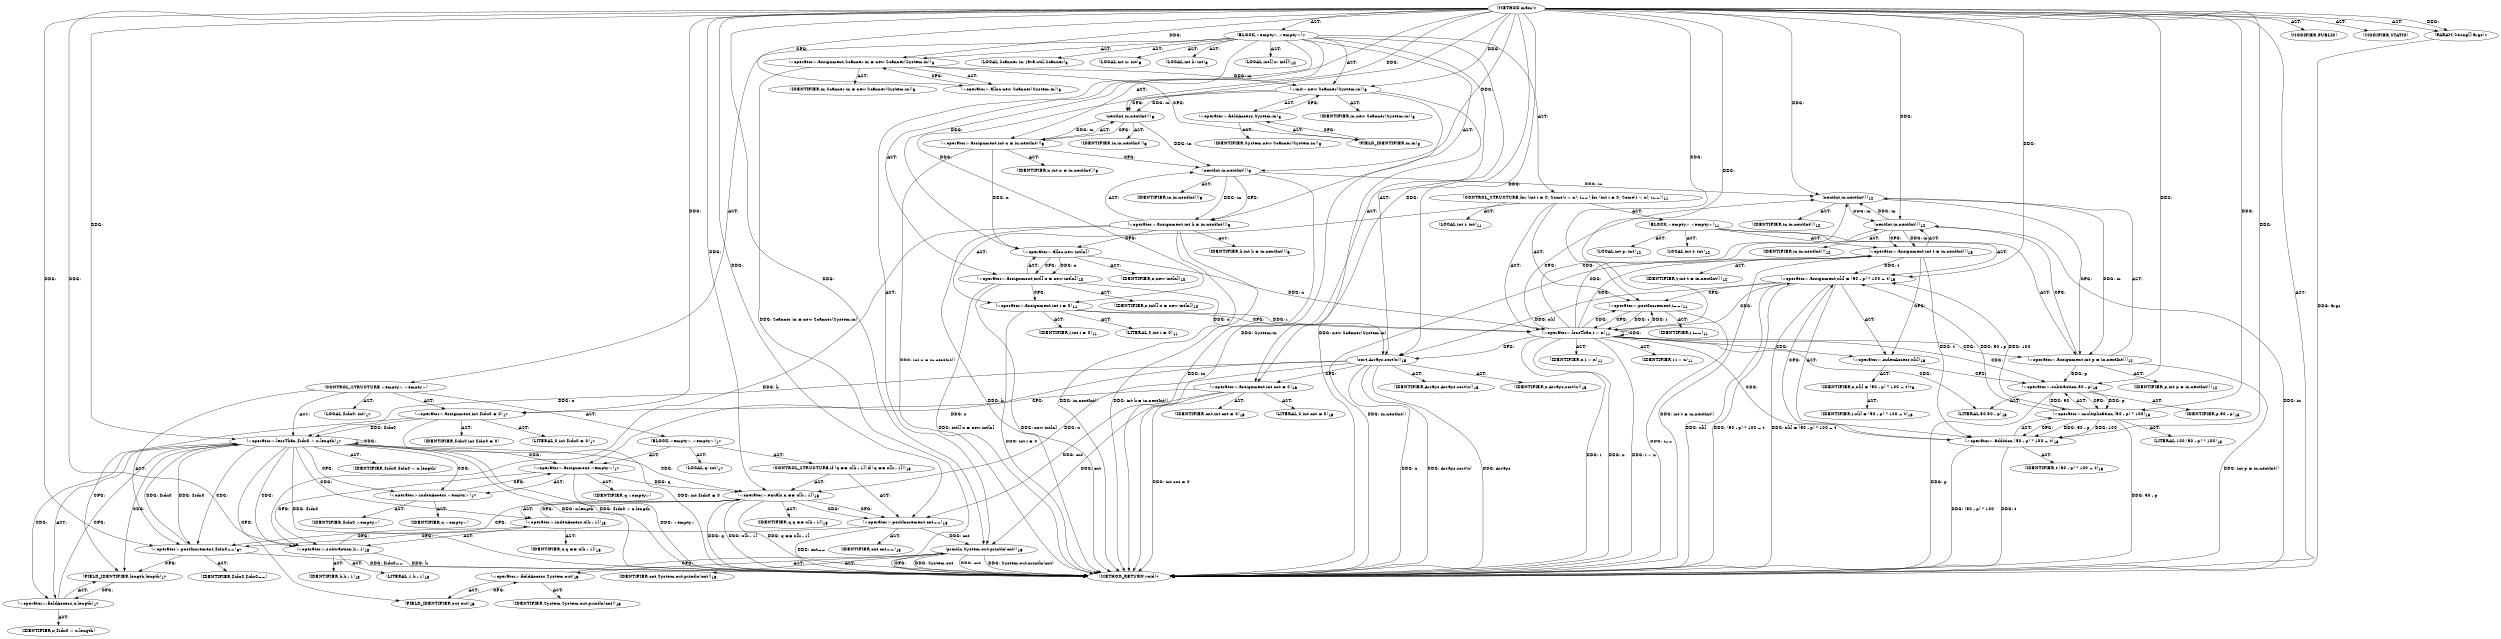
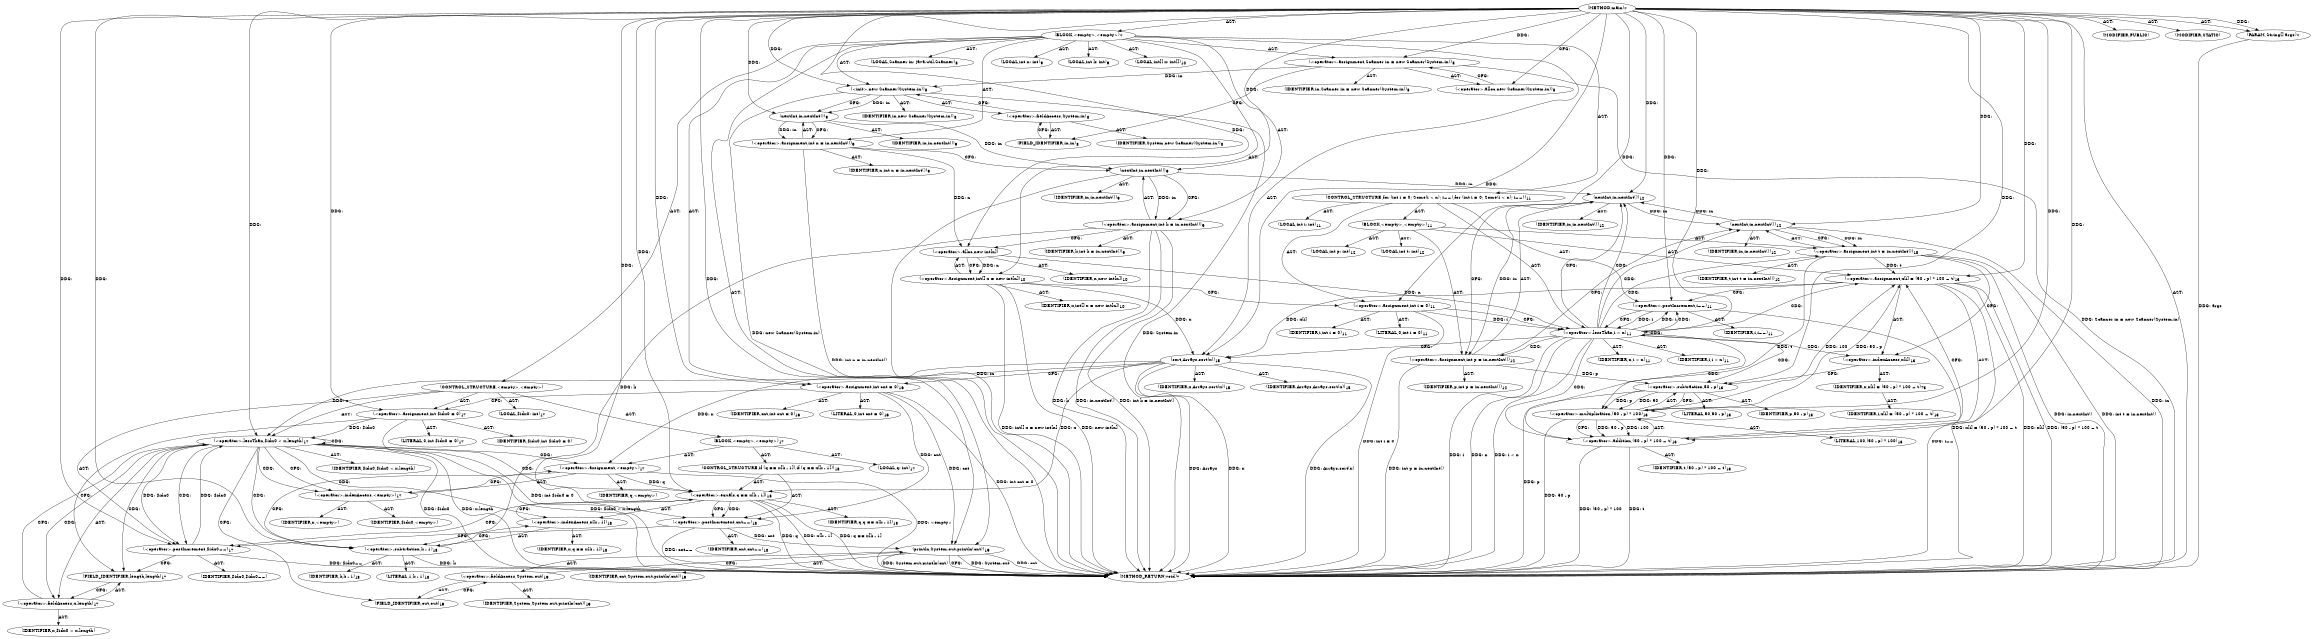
(1800, 355) -> (1725, 369)
(239, 549) -> (231, 549)
